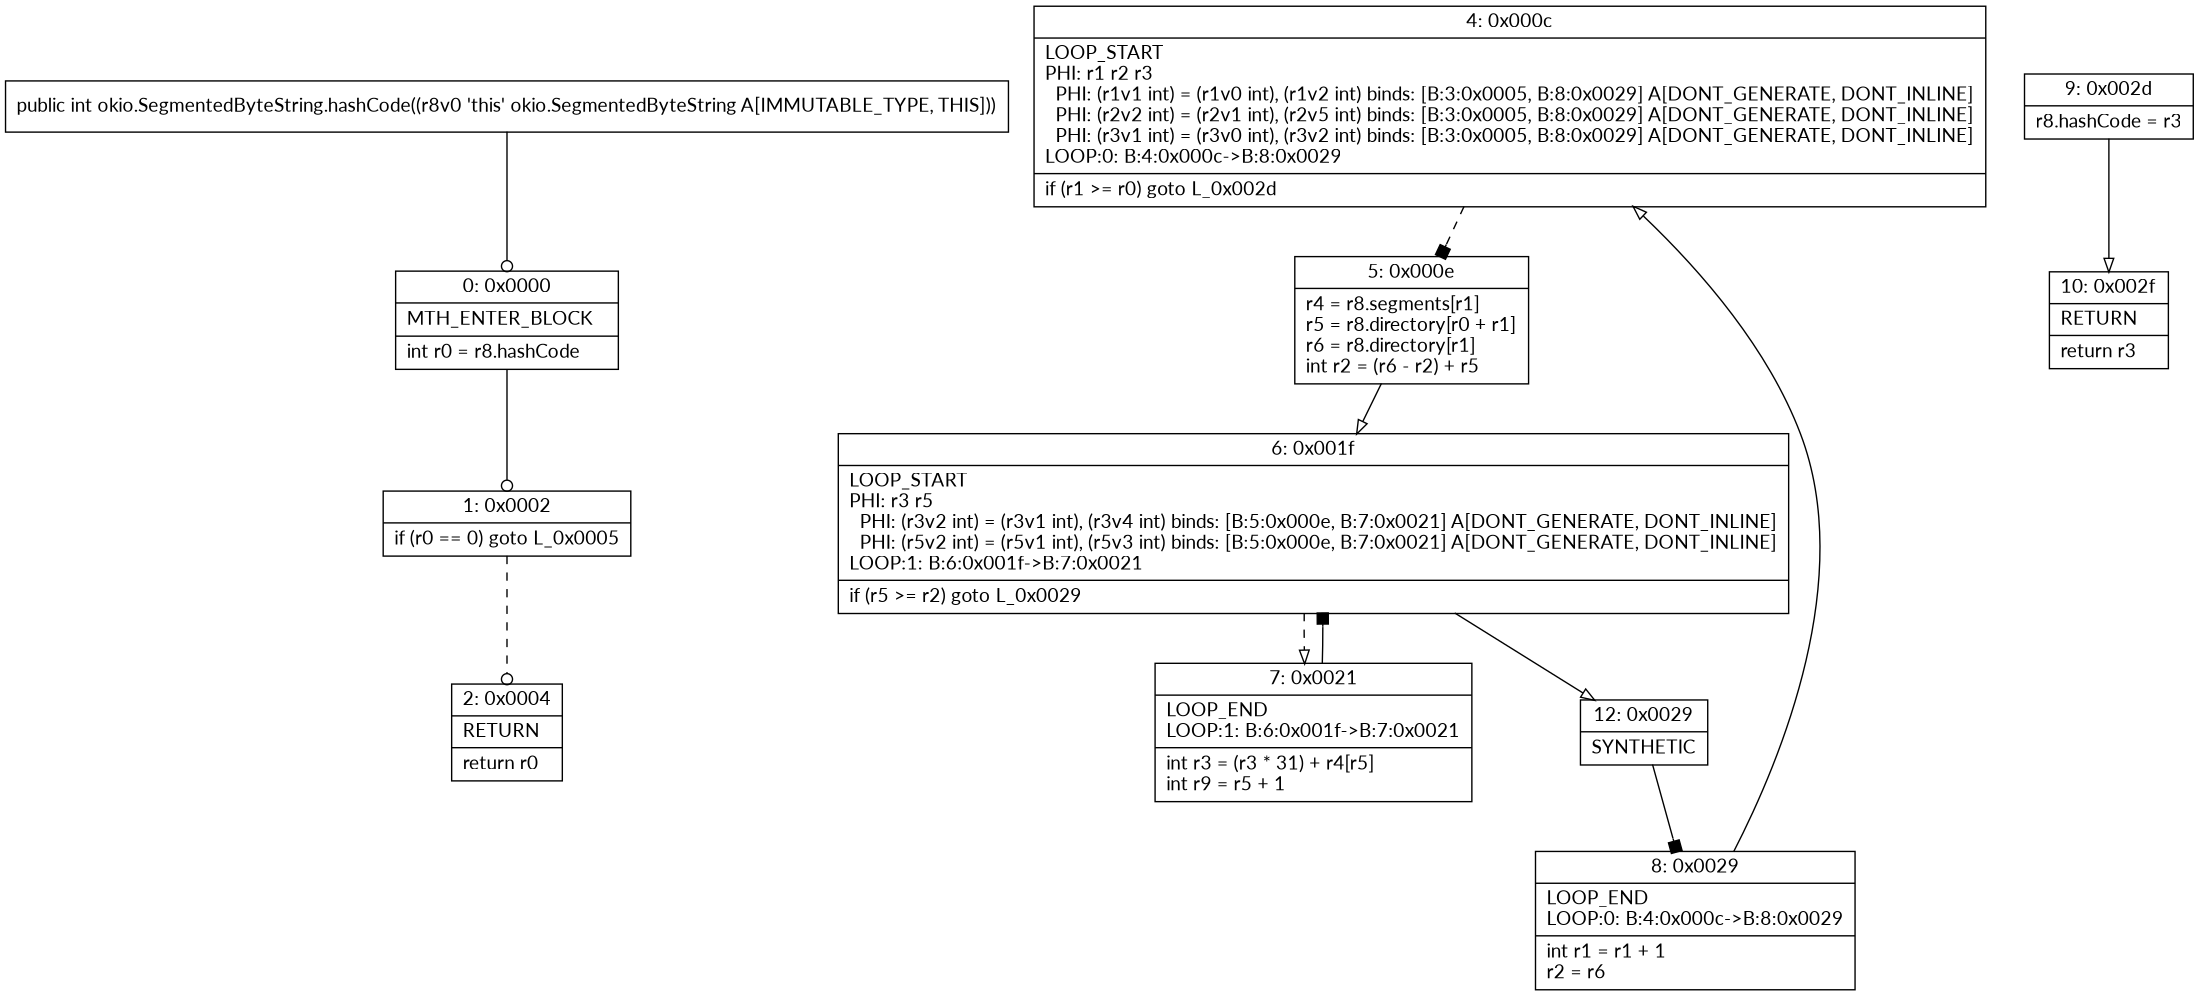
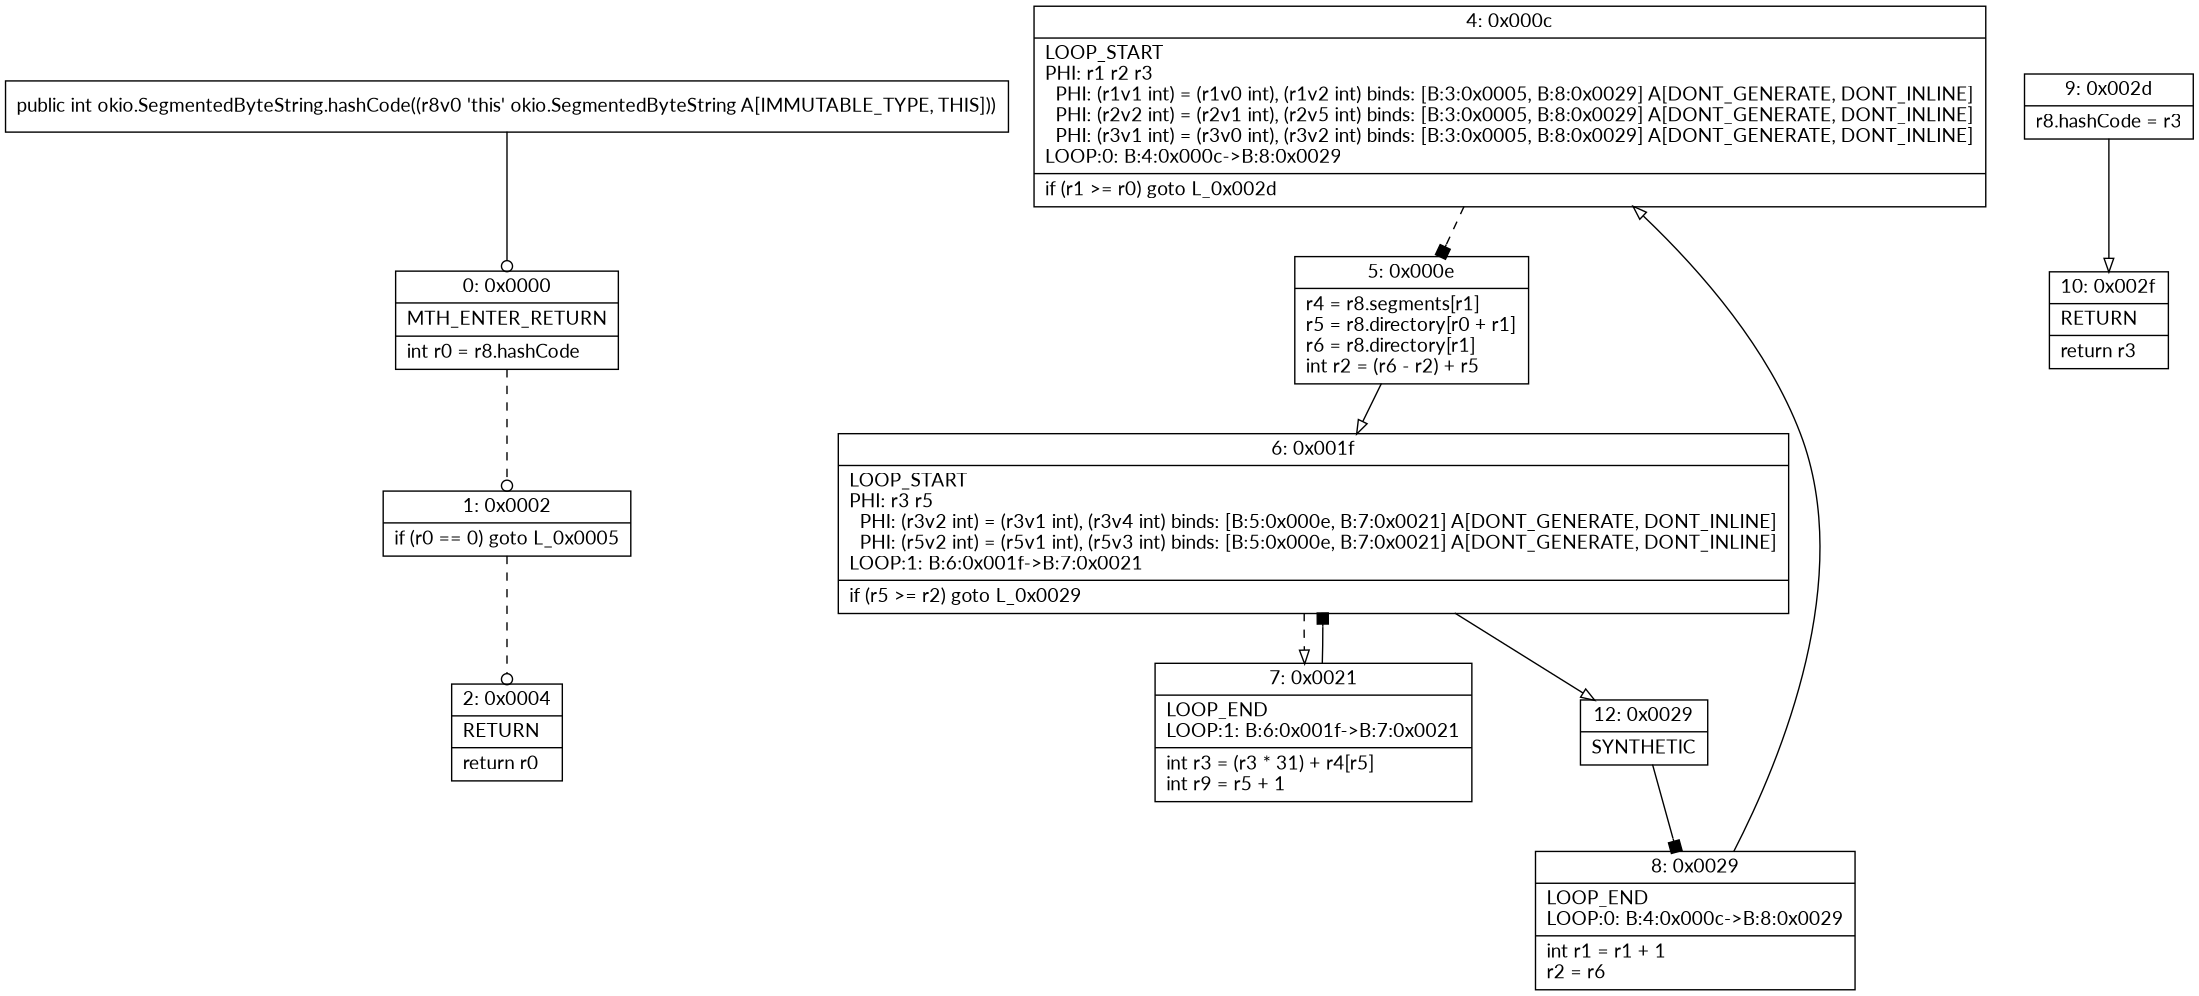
(500, 319) -> (507, 319)
(507, 425) -> (507, 425)
